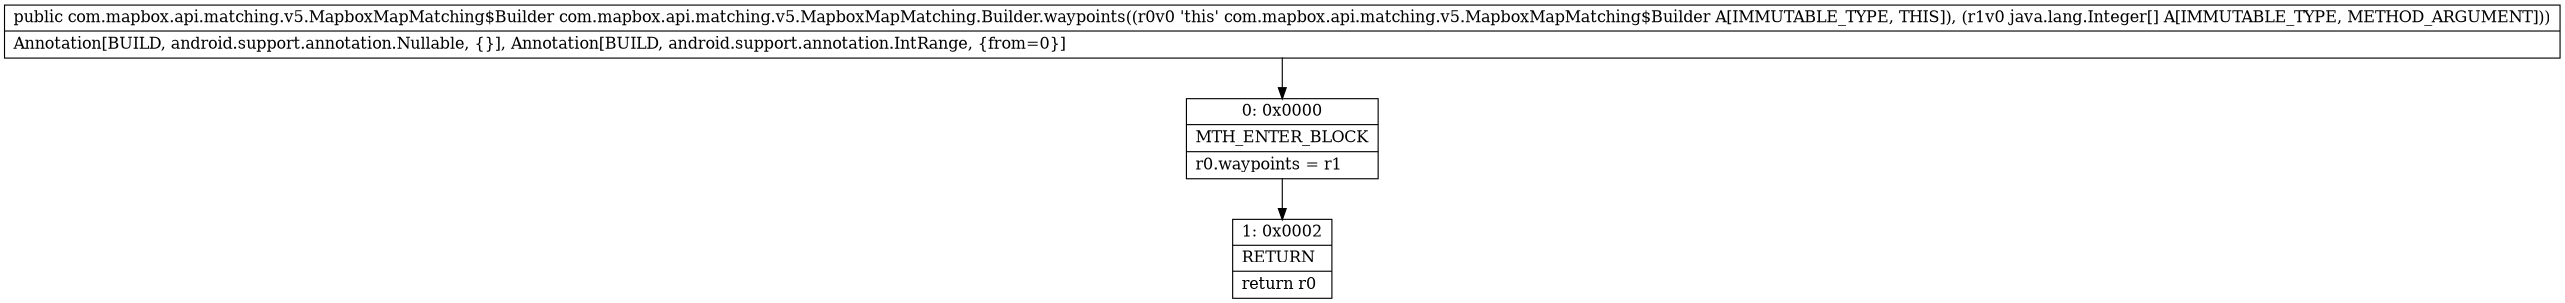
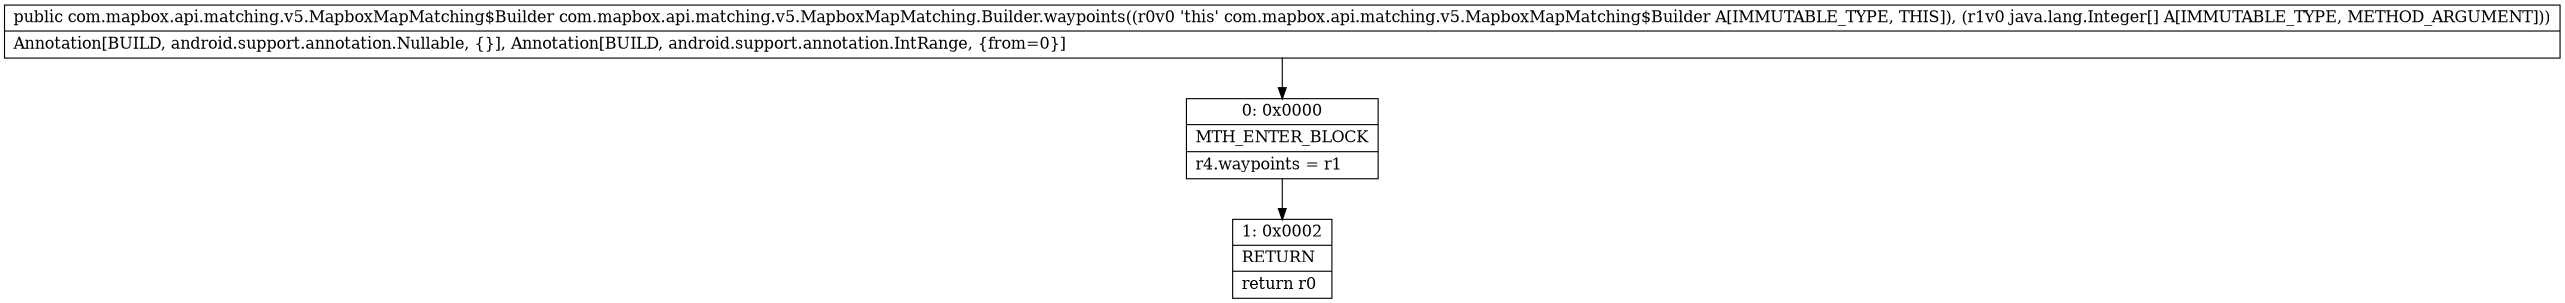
(1269, 165) -> (1269, 165)
